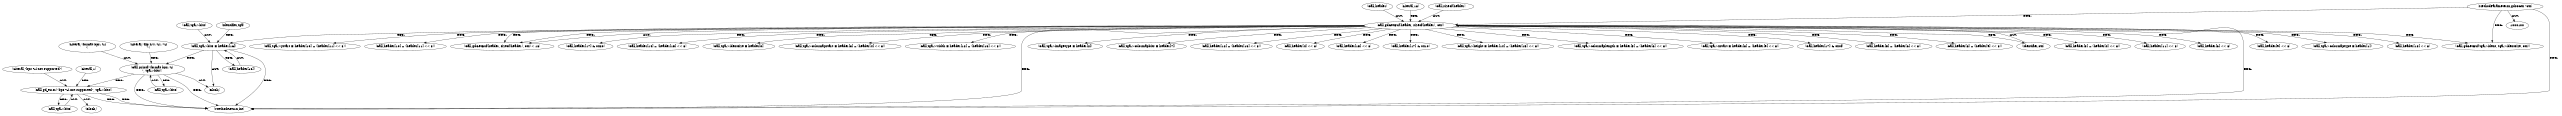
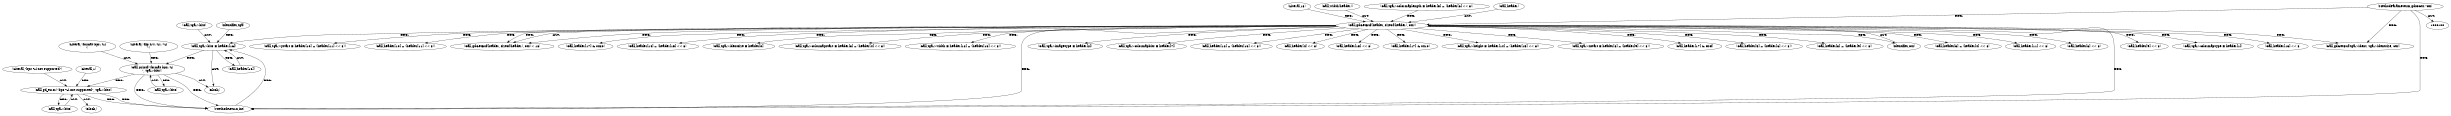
(1451, 7) -> (1337, 7)
(401, 35) -> (405, 35)
(1513, 36) -> (1405, 16)
(265, 71) -> (265, 73)
